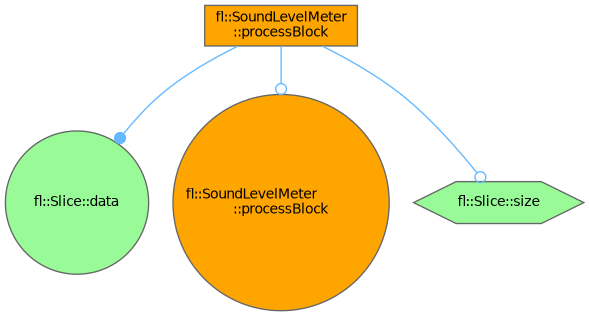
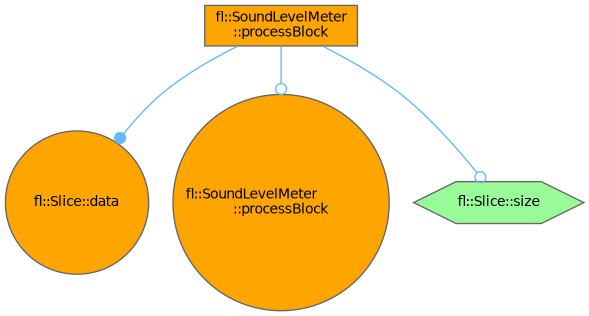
(77, 203) -> (77, 203)
